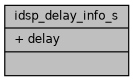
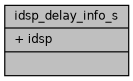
(38, 39) -> (33, 39)
